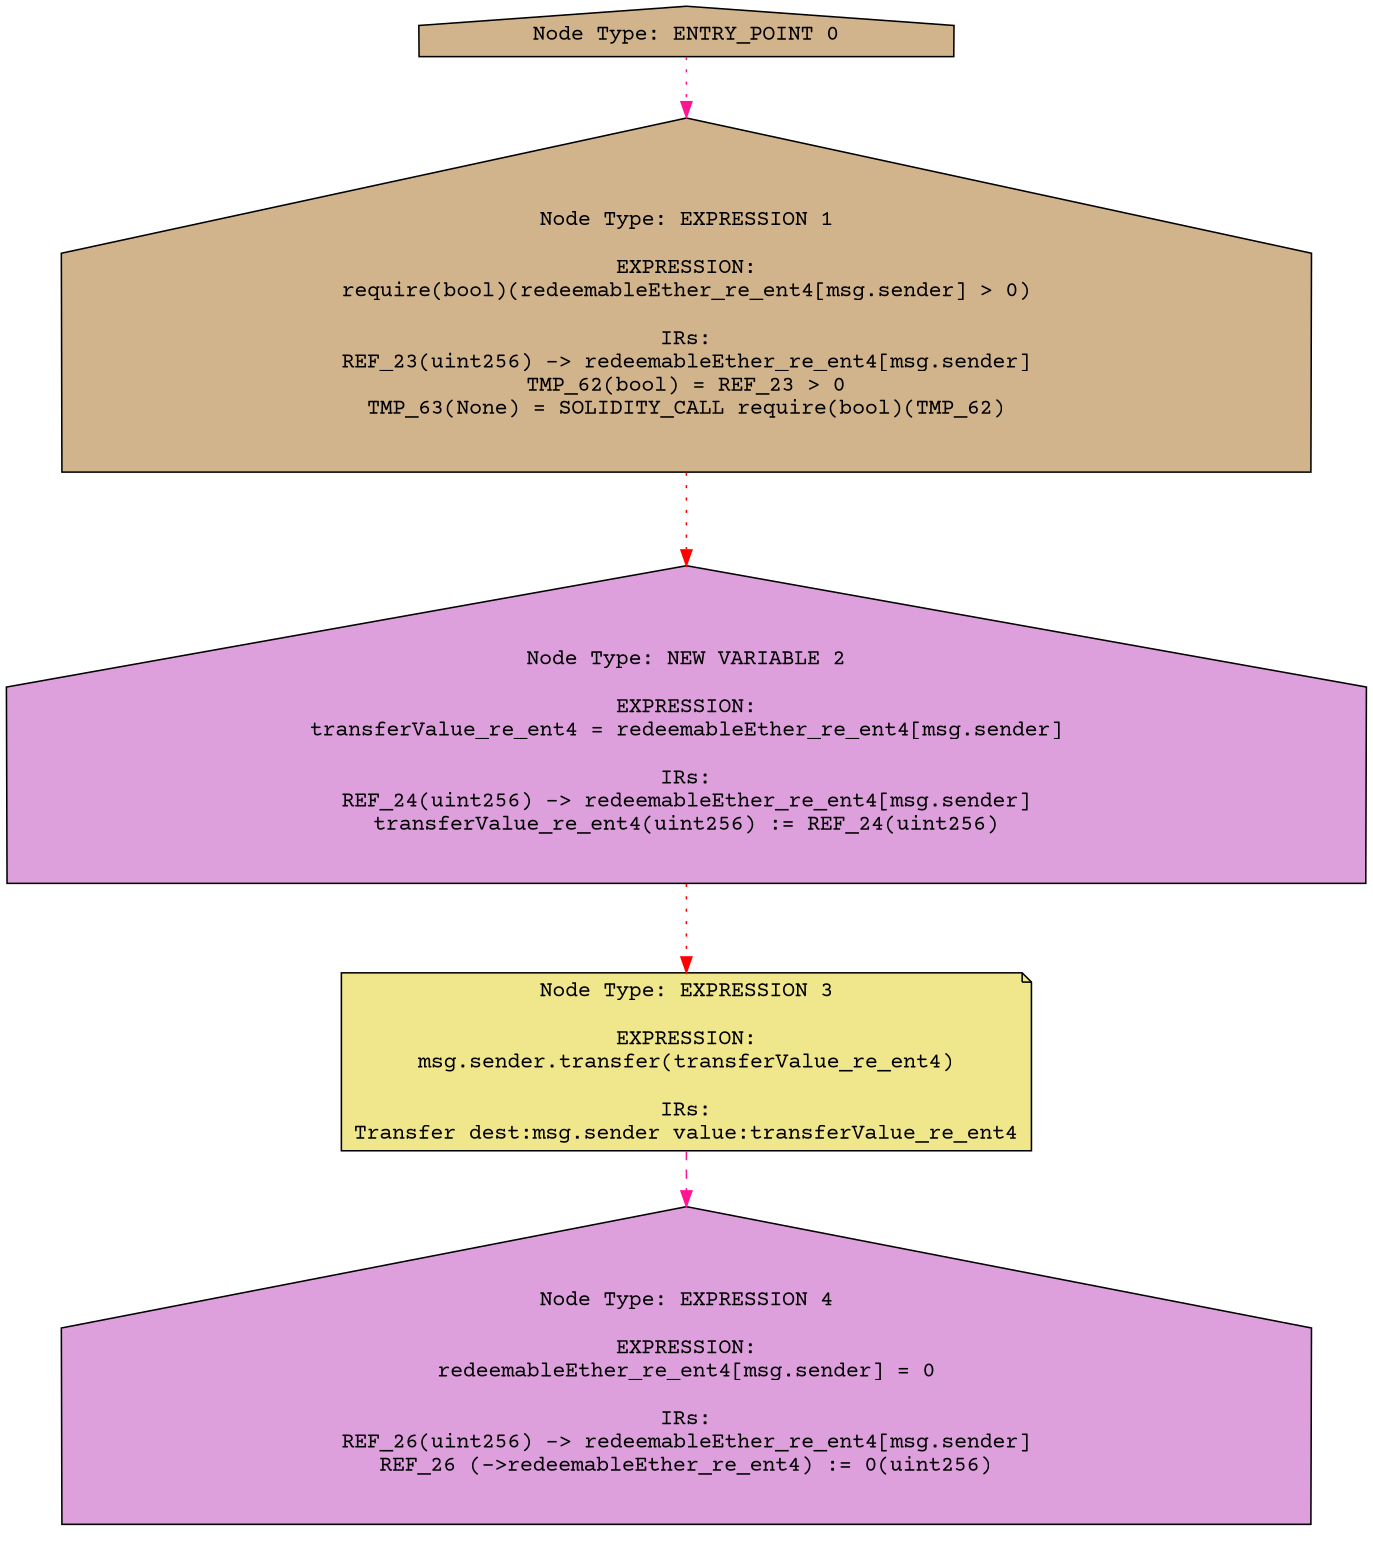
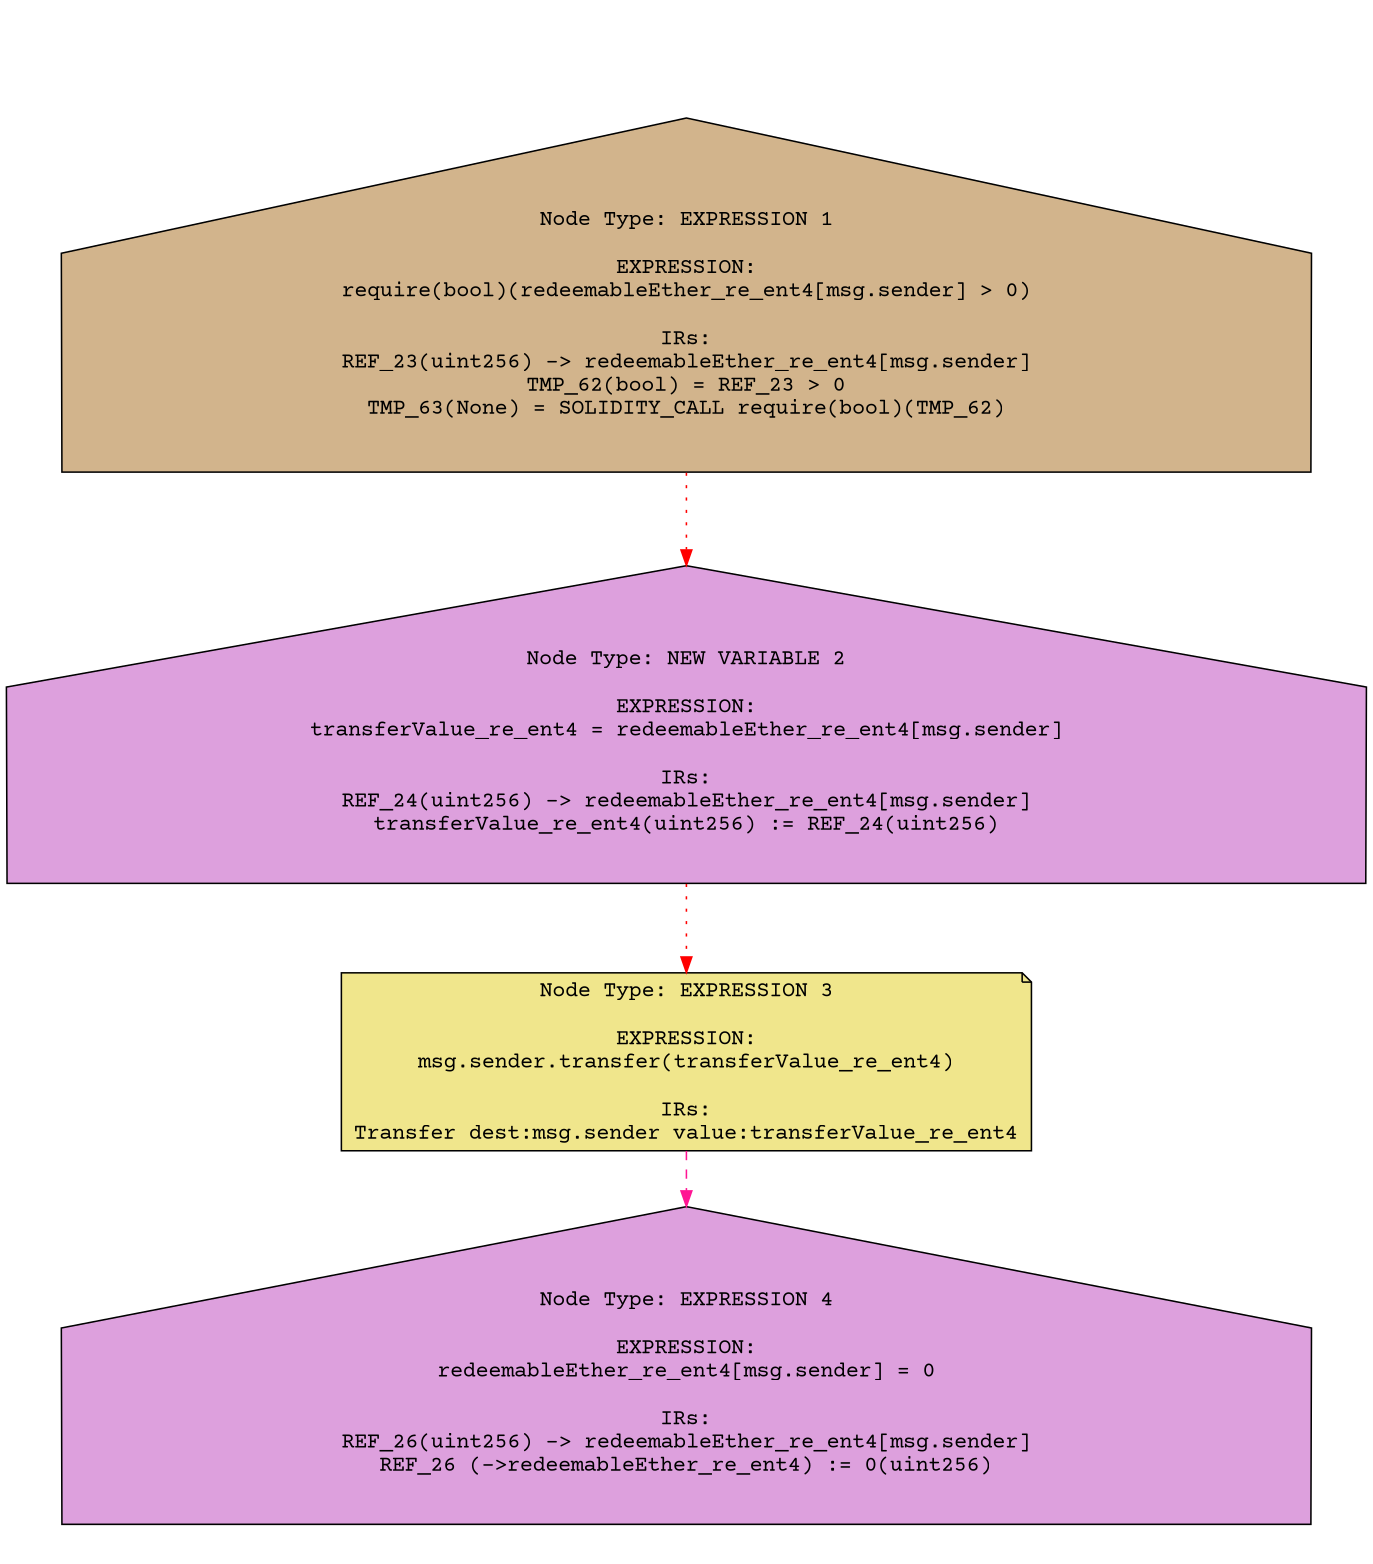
(686, 34) -> none
